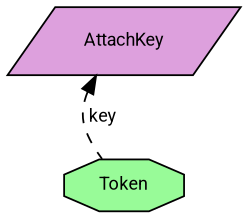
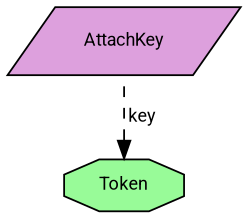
(85, 127) -> (124, 108)
